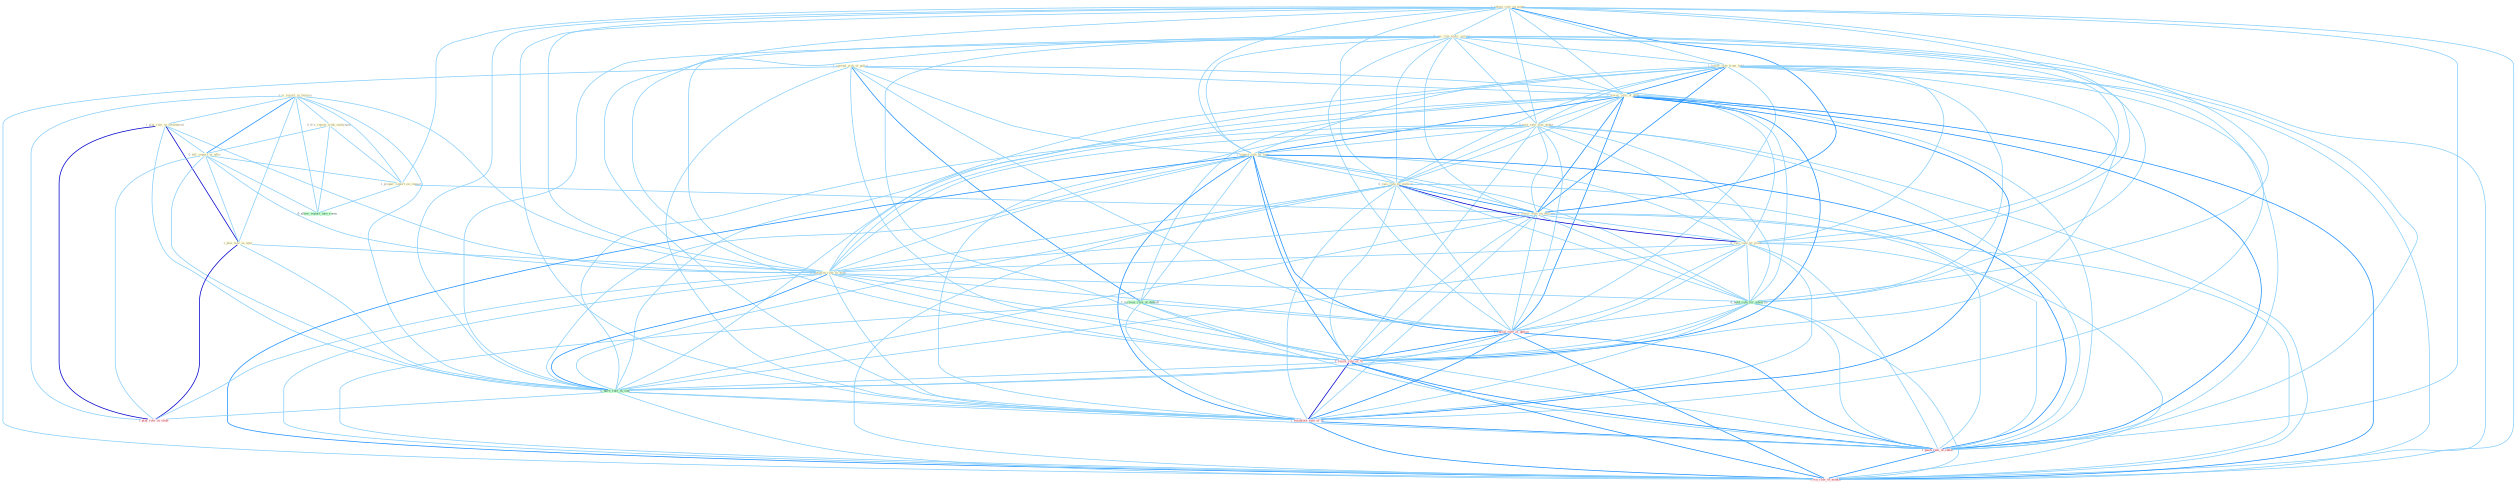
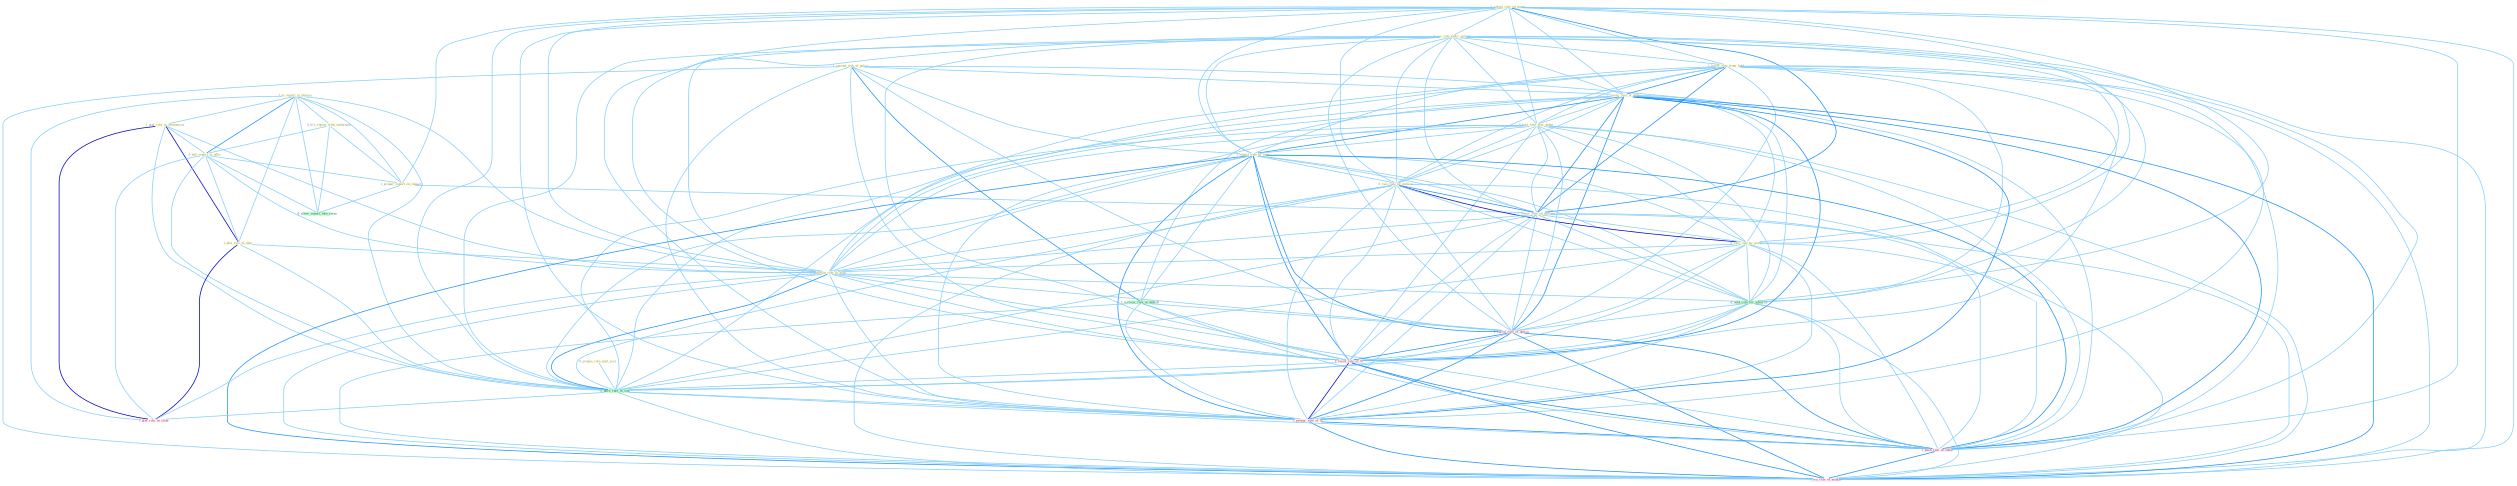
(1943, 116) -> none
none -> (598, 361)
(1308, 421) -> (1308, 421)
